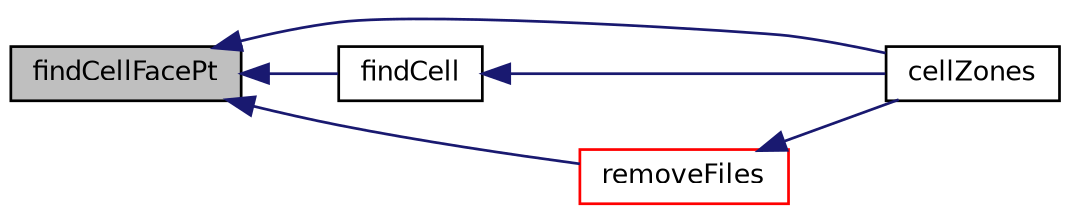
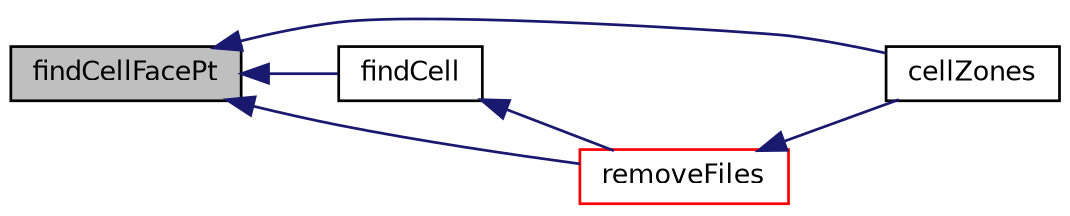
(698, 74) -> (560, 130)
